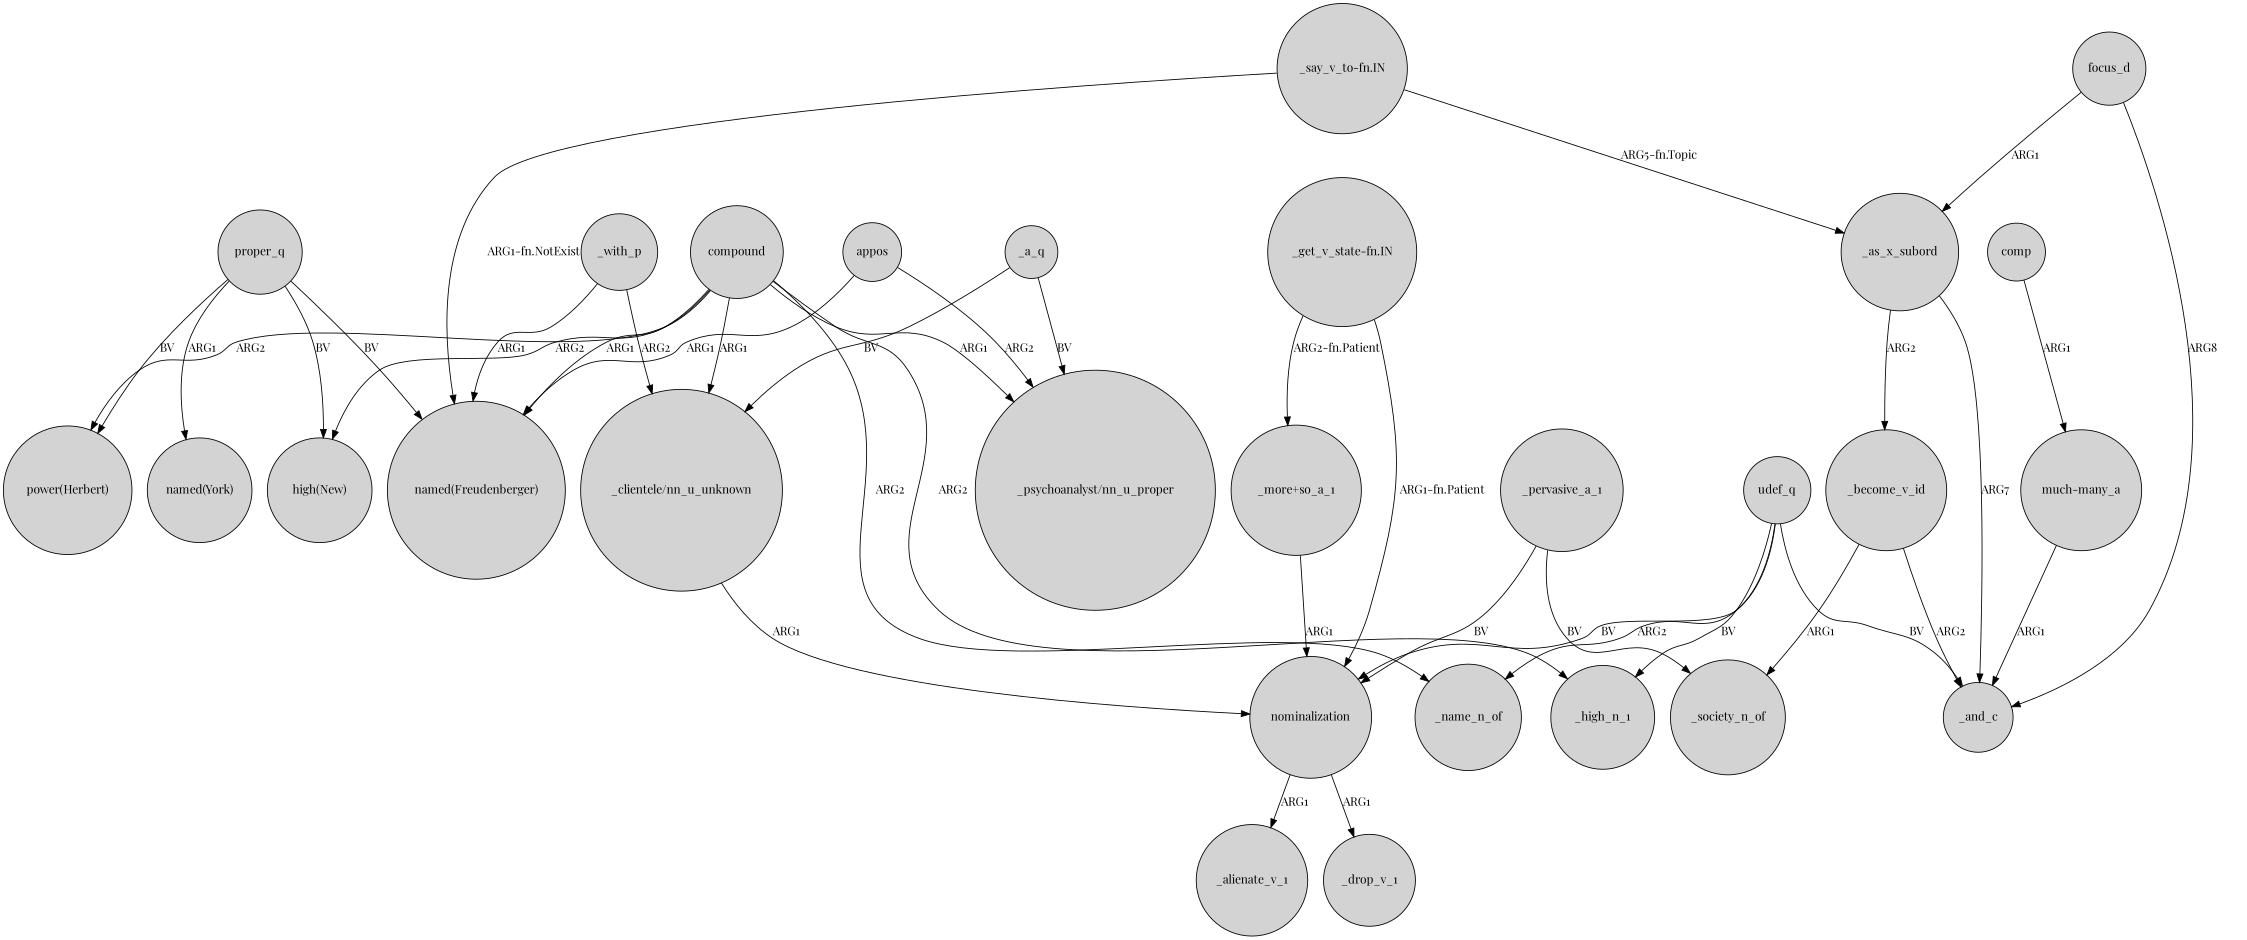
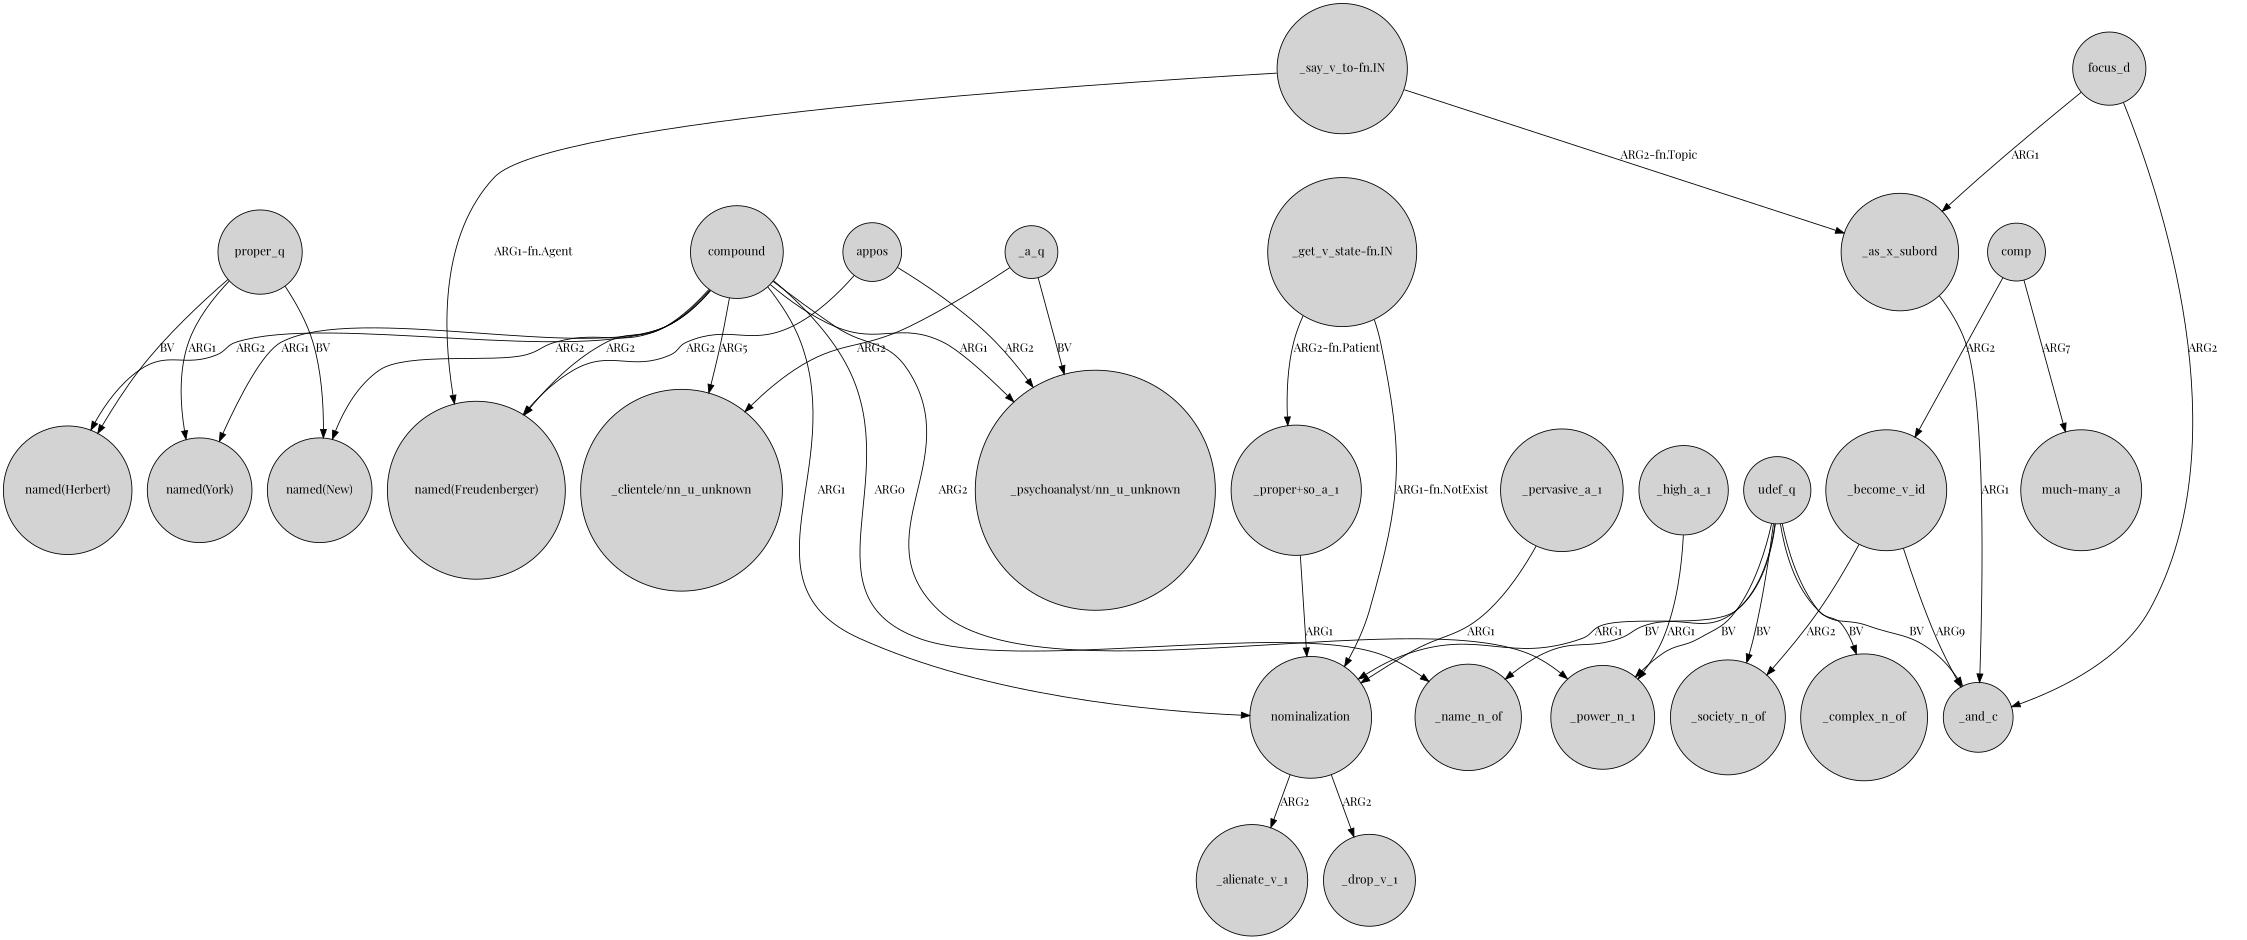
(1659, 156) -> (1659, 156)
(534, 252) -> (534, 252)
(619, 252) -> none
none -> (461, 332)
(356, 345) -> none
(621, 348) -> (621, 348)
(701, 348) -> (701, 348)
(734, 348) -> (734, 348)
(871, 348) -> (871, 348)
(2057, 348) -> (2057, 348)
(2203, 348) -> (2203, 348)
(1886, 366) -> (1961, 354)
(68, 490) -> (68, 490)
(320, 490) -> (320, 490)
(890, 490) -> (890, 490)
(1095, 490) -> (1095, 490)
(1296, 490) -> (1296, 490)
(1442, 490) -> (1442, 490)
none -> (1684, 490)
(1996, 490) -> (1996, 490)
(2026, 611) -> none
(1481, 632) -> (1481, 632)
(1609, 632) -> (1609, 632)
(1652, 632) -> (1652, 632)
(1821, 632) -> (1821, 632)
(1951, 632) -> (1951, 632)
(1585, 650) -> (1764, 589)
(966, 689) -> (861, 639)
(1603, 717) -> (1603, 717)
none -> (1864, 717)
(1295, 803) -> (1295, 803)
(1357, 803) -> (1357, 803)
